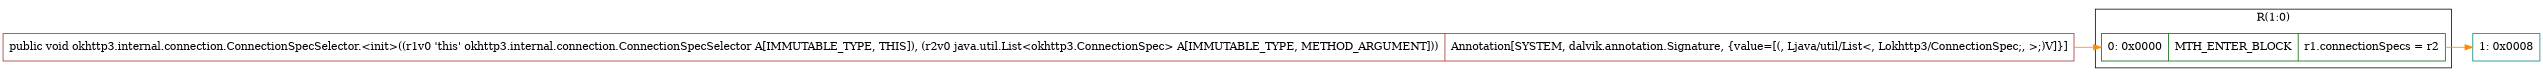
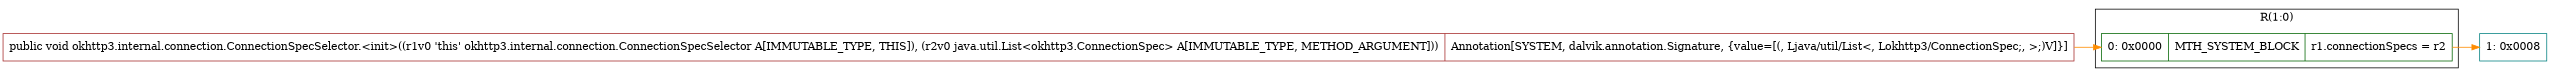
(2233, 47) -> (2237, 47)
